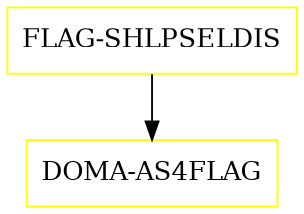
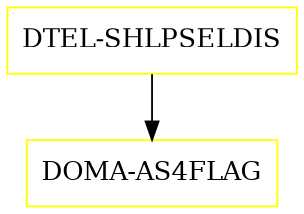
(152, 41) -> (152, 41)
